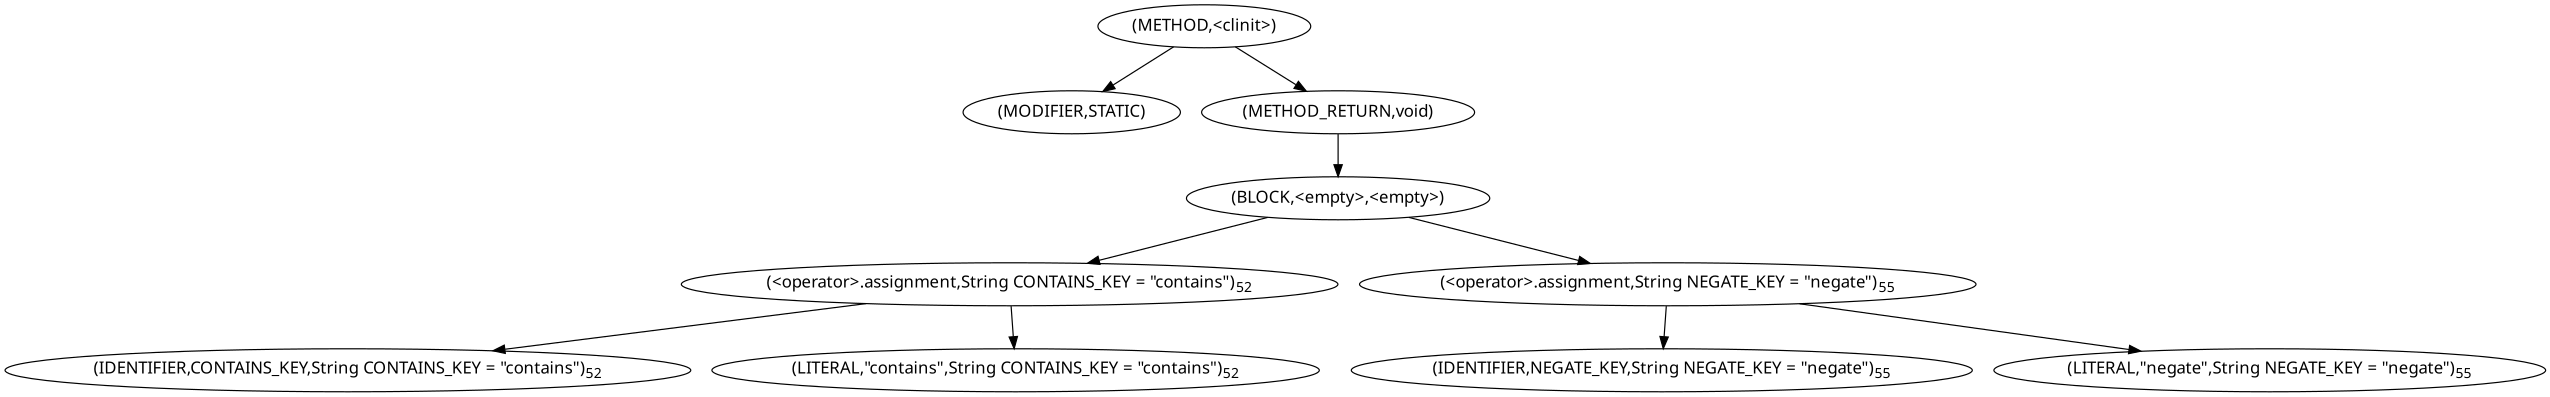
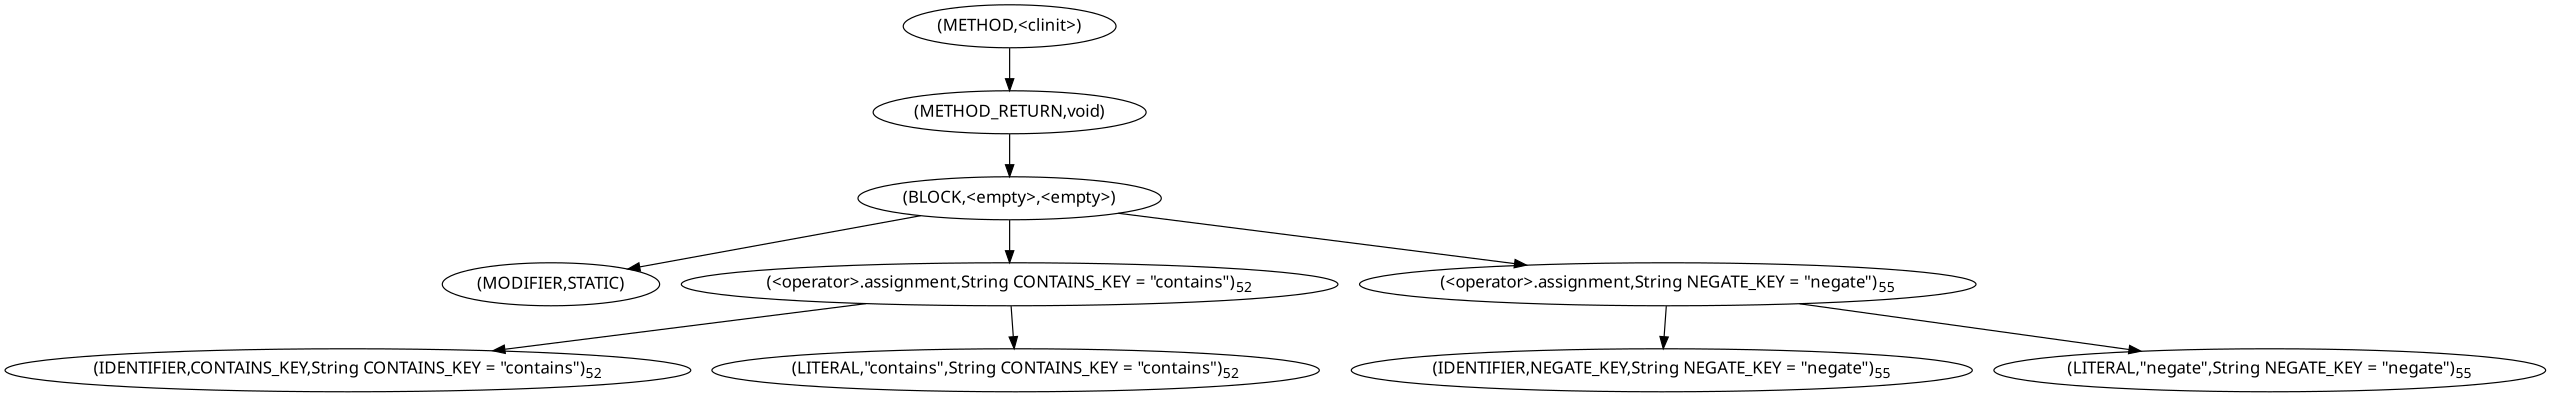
(1143, 66) -> (780, 241)
